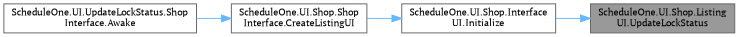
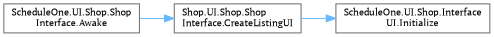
(100, 18) -> (72, 18)
(299, 18) -> (238, 18)
(663, 18) -> none
